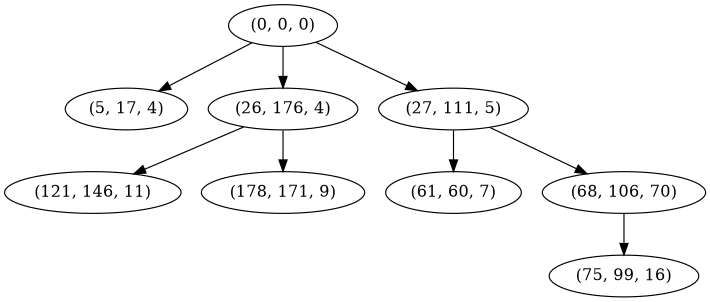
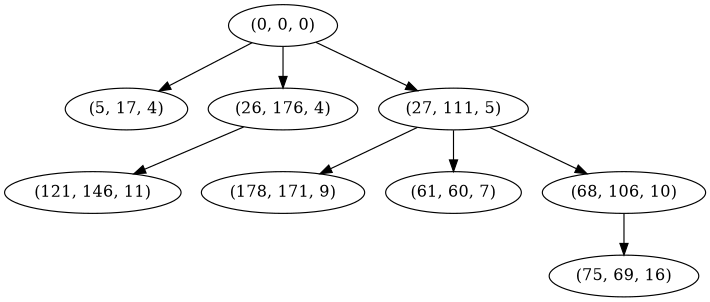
(283, 145) -> (374, 148)
(624, 193) -> (624, 193)
(624, 276) -> (624, 276)
